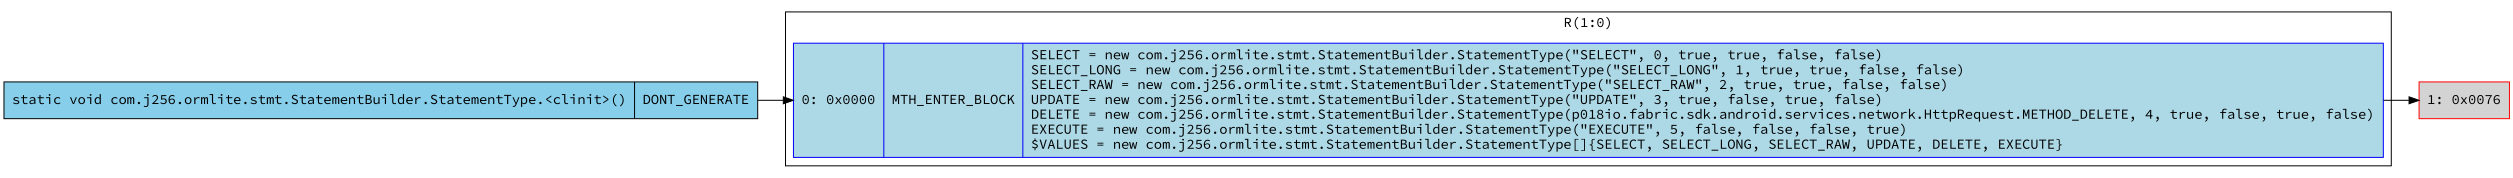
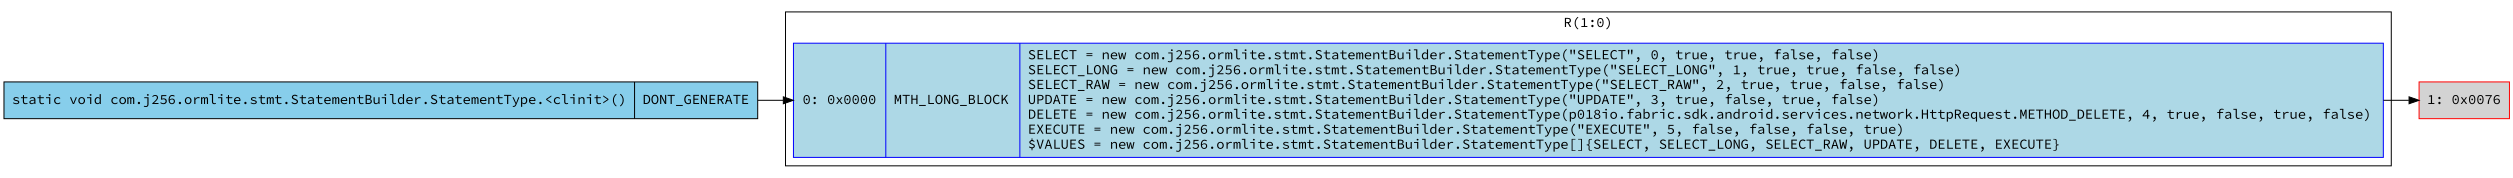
(953, 100) -> (951, 100)
